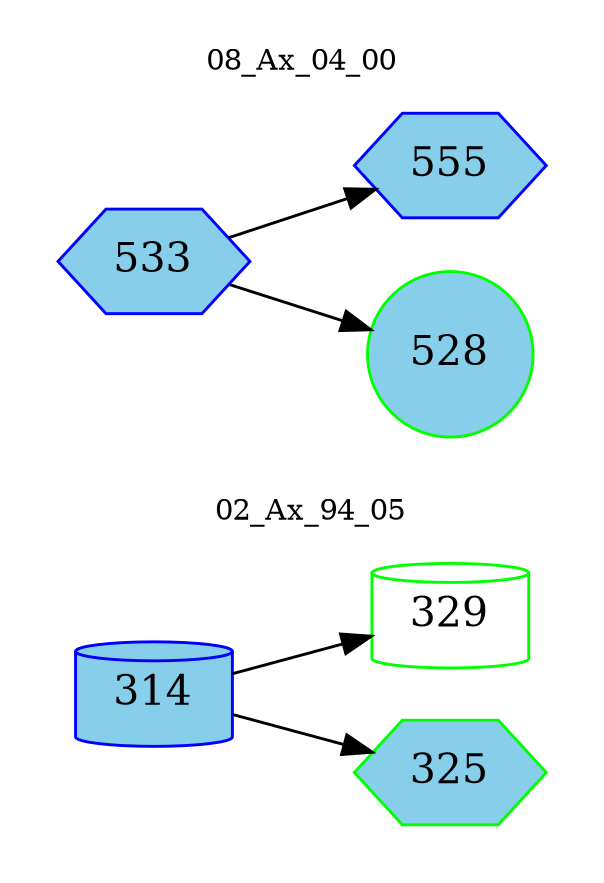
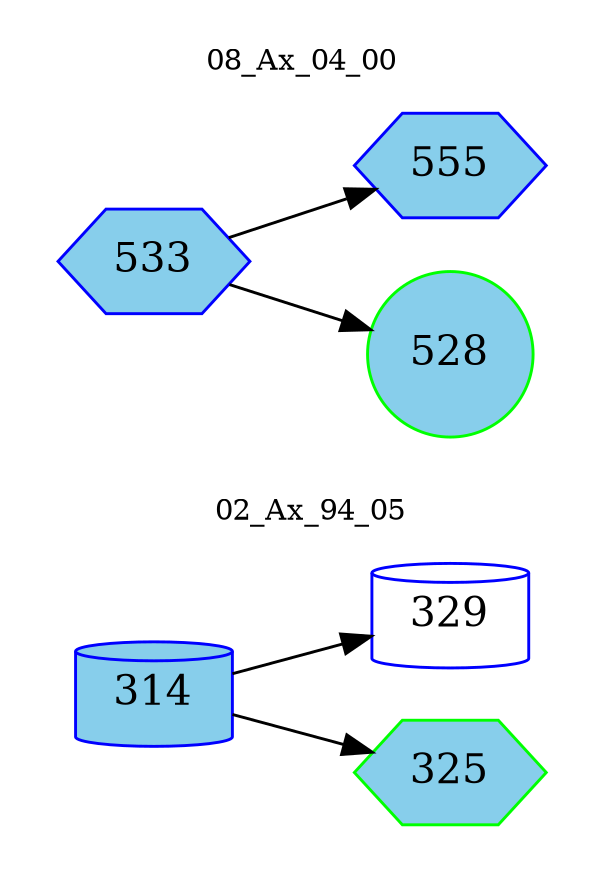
(450, 616) -> (450, 616)
